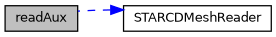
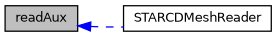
(94, 10) -> (107, 27)
